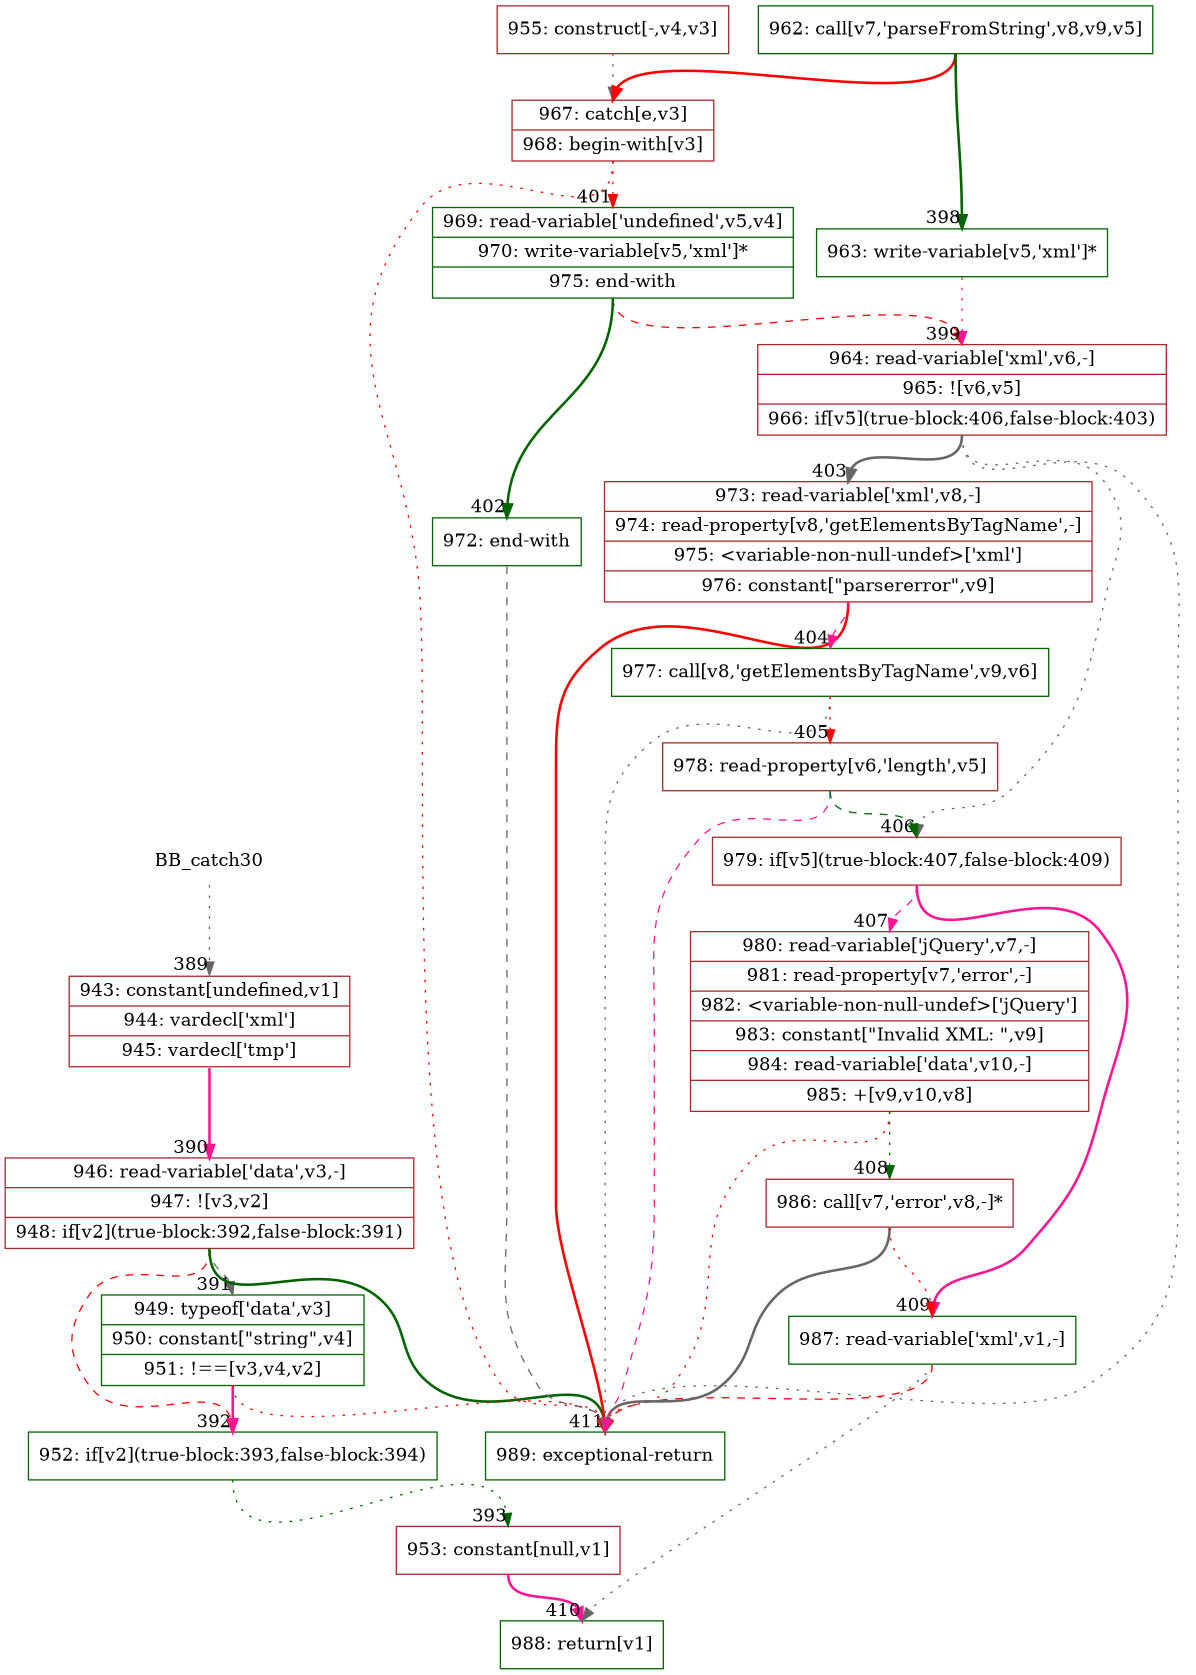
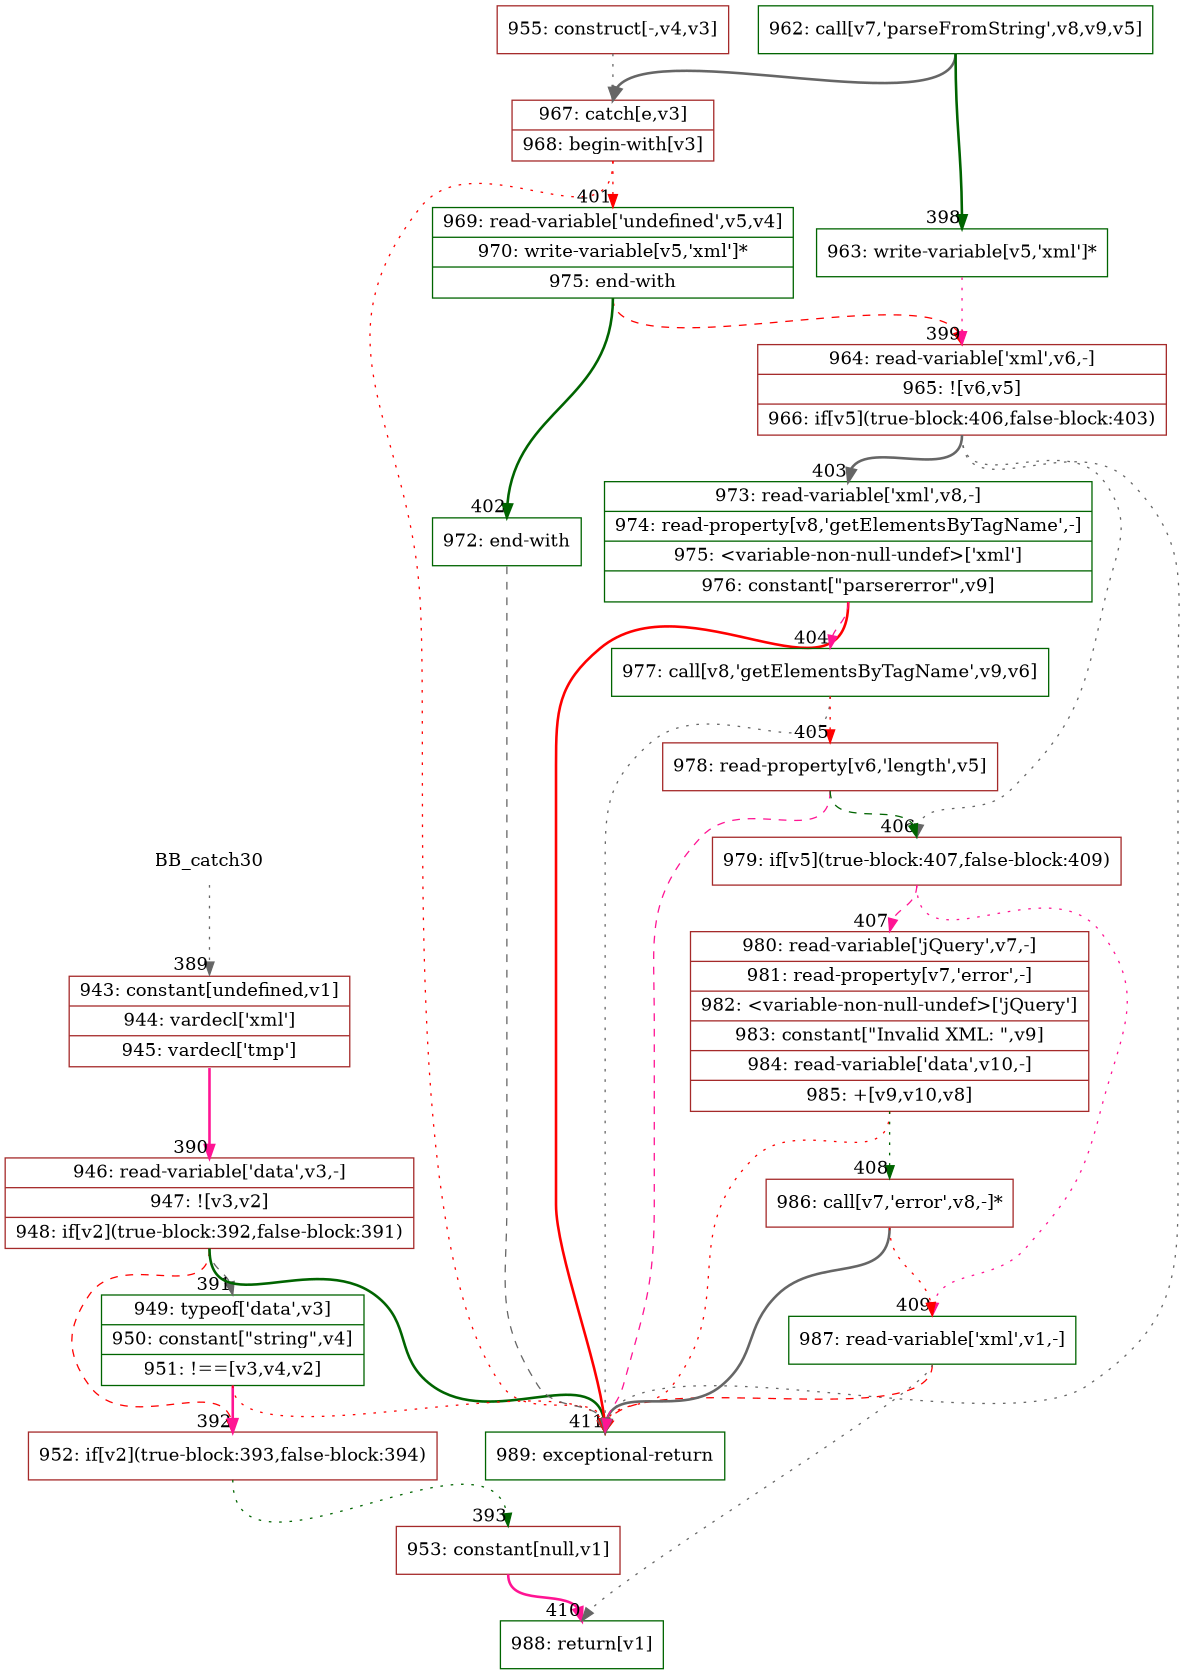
(791, 78) -> (791, 78)
(848, 542) -> (848, 542)
(1119, 1047) -> (1119, 1047)
(233, 1456) -> (233, 1456)
